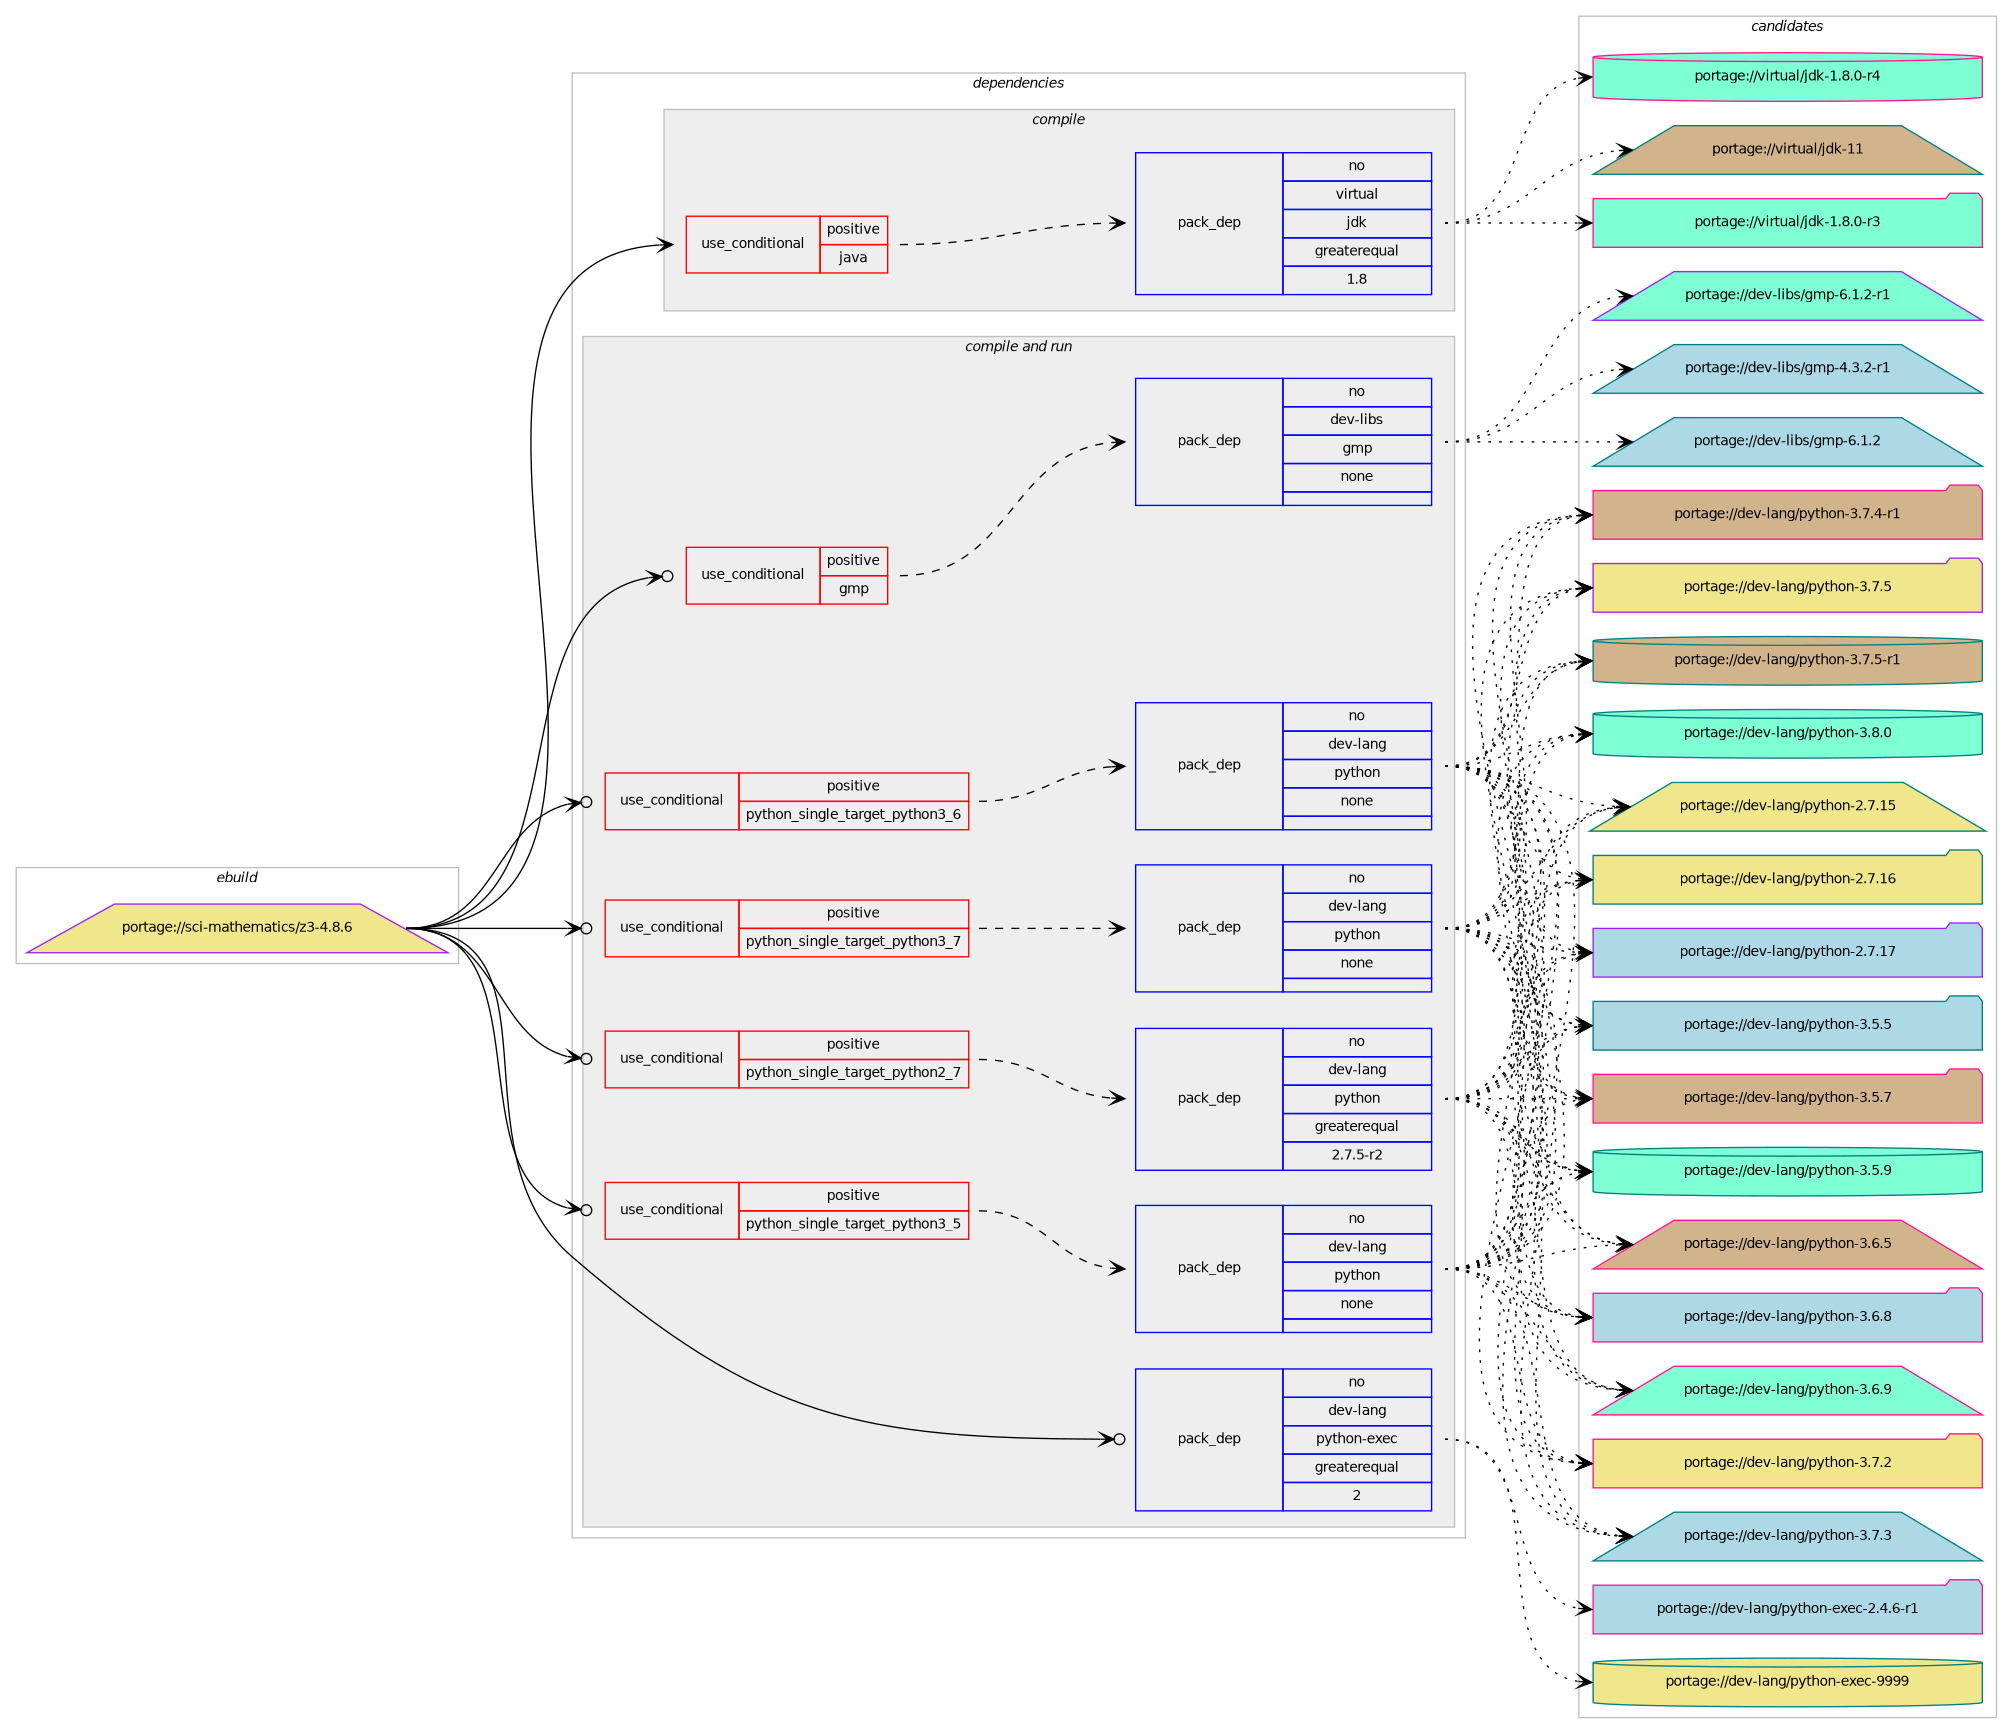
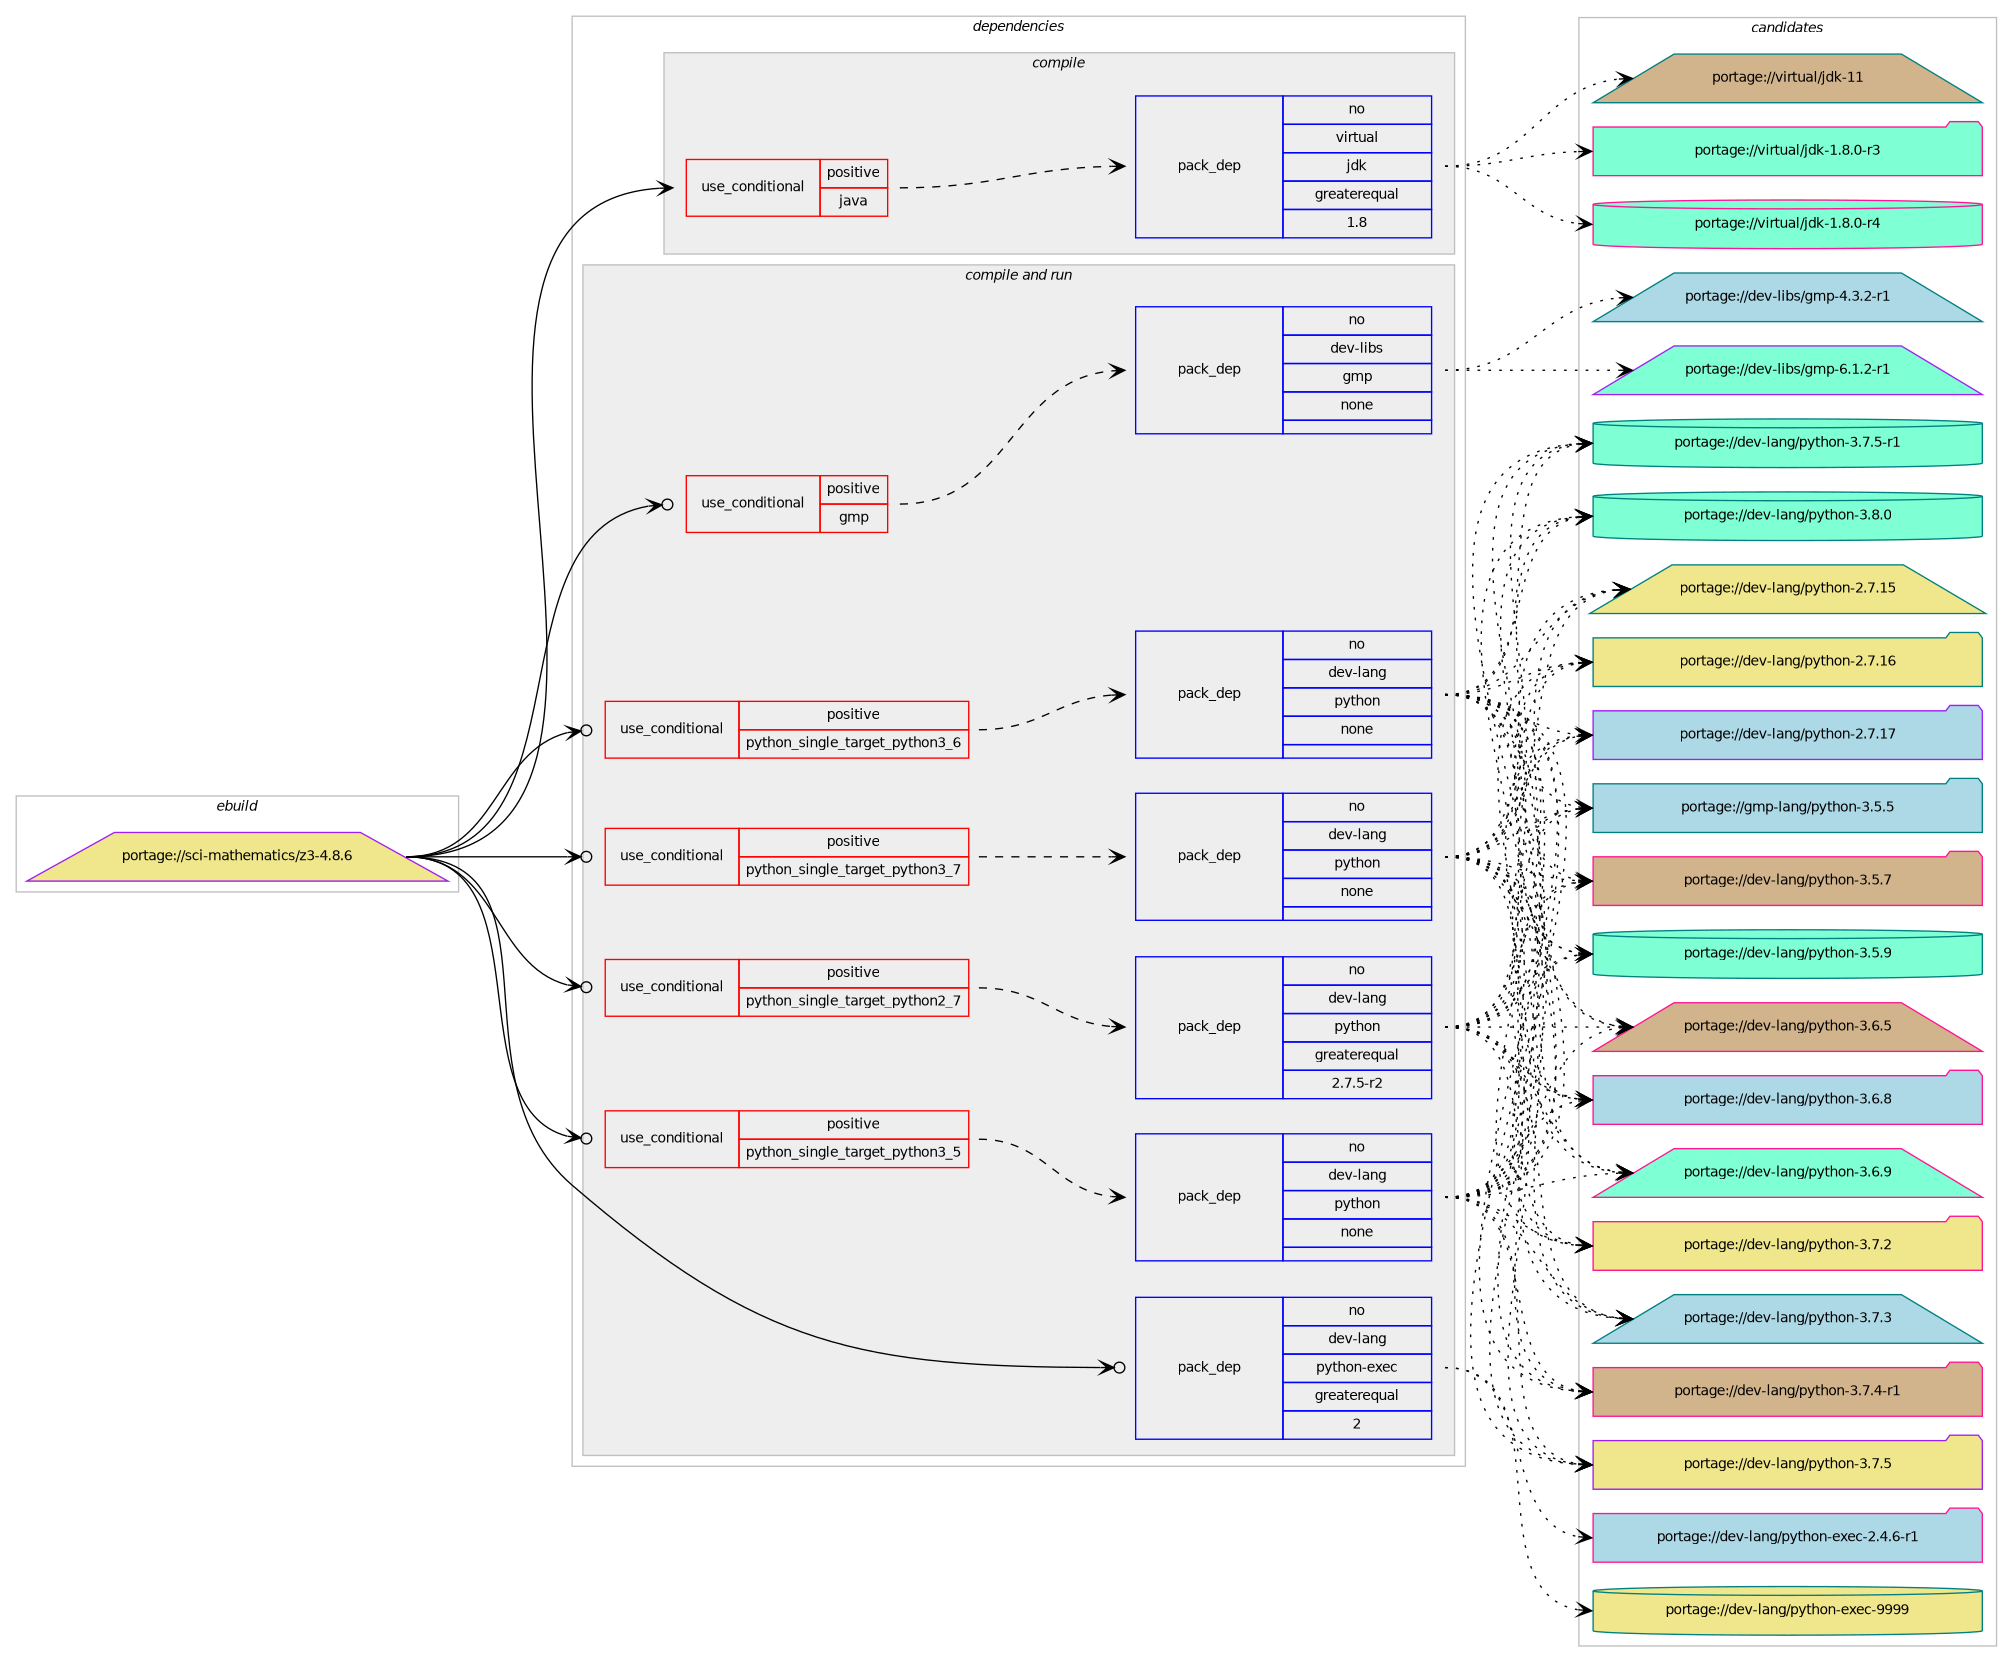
(1788, 442) -> none
(1788, 661) -> (1788, 443)
(1788, 1026) -> (1788, 808)
